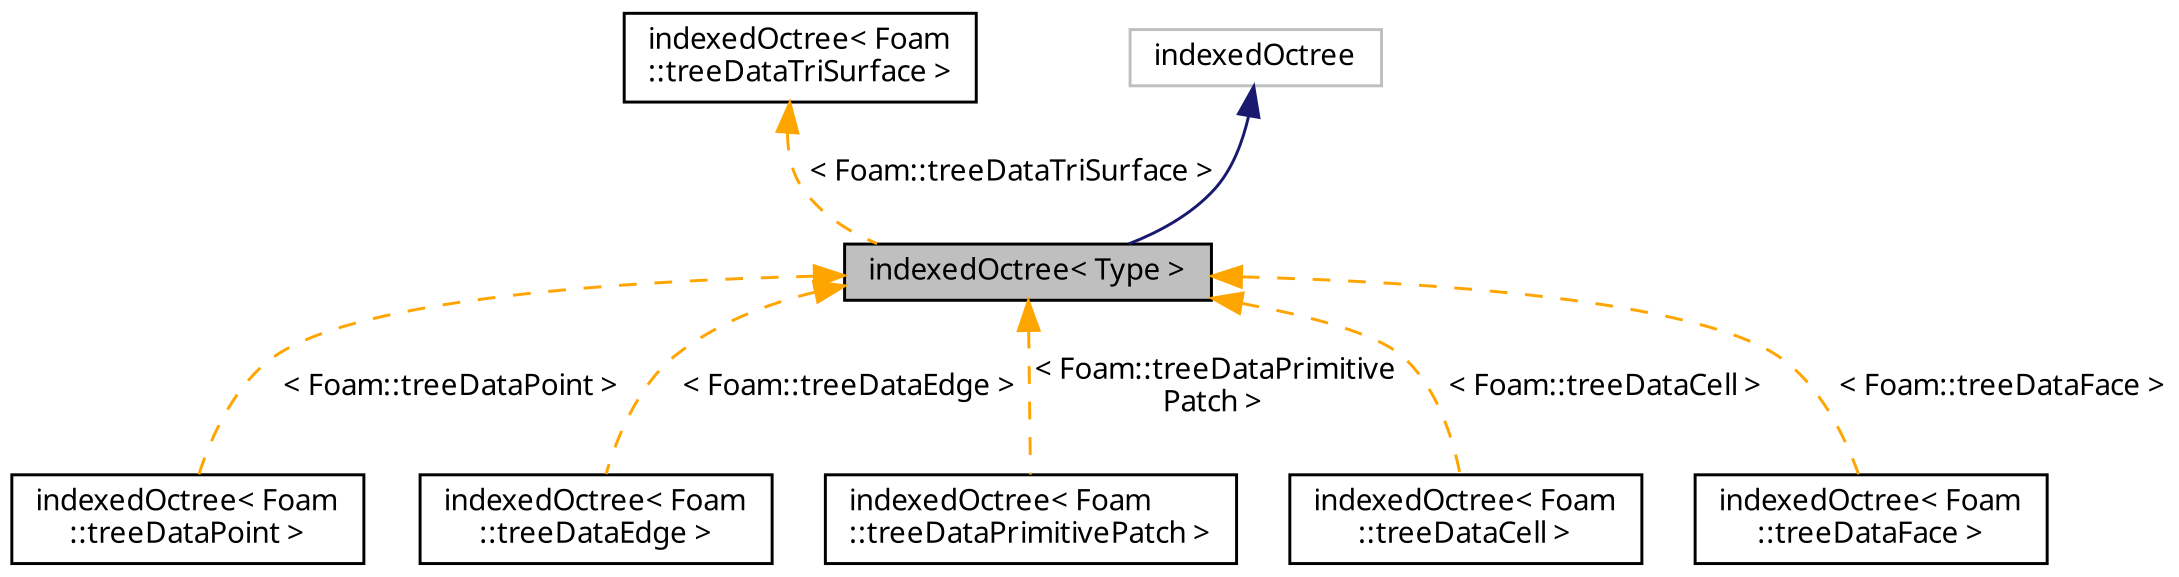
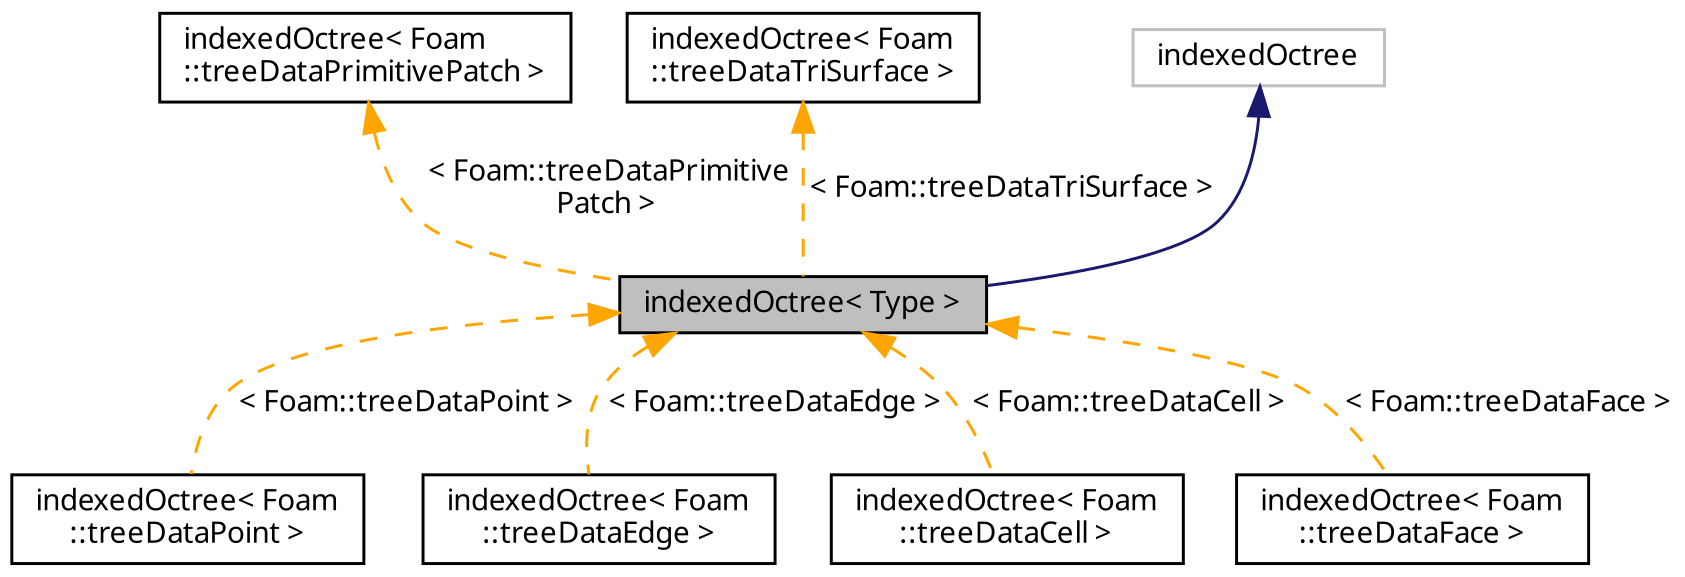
(1030, 403) -> (468, 246)
